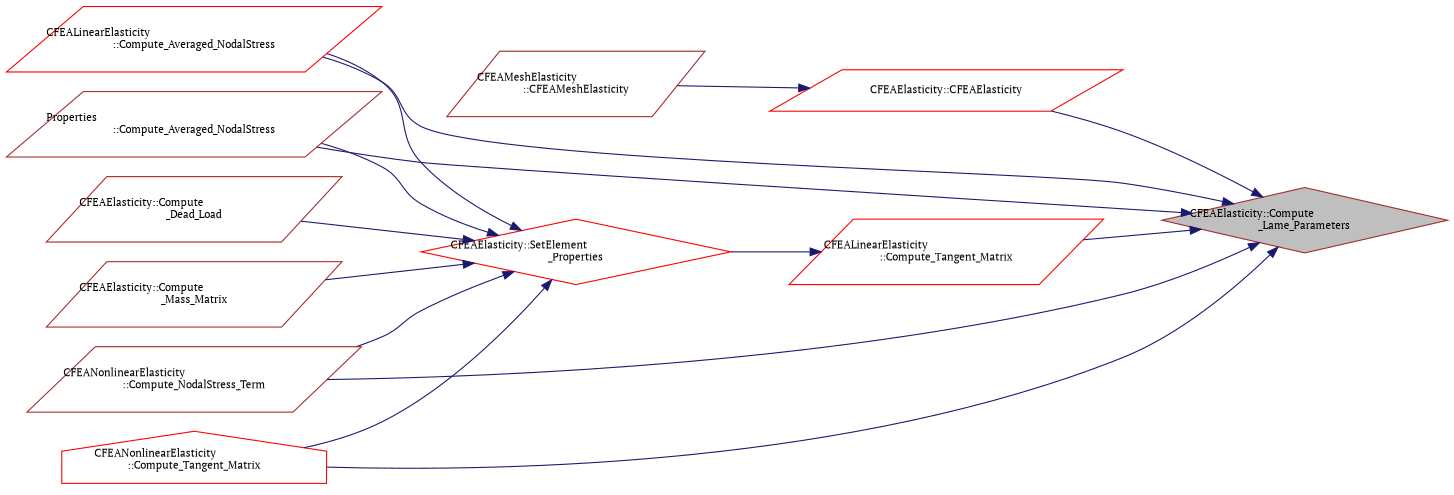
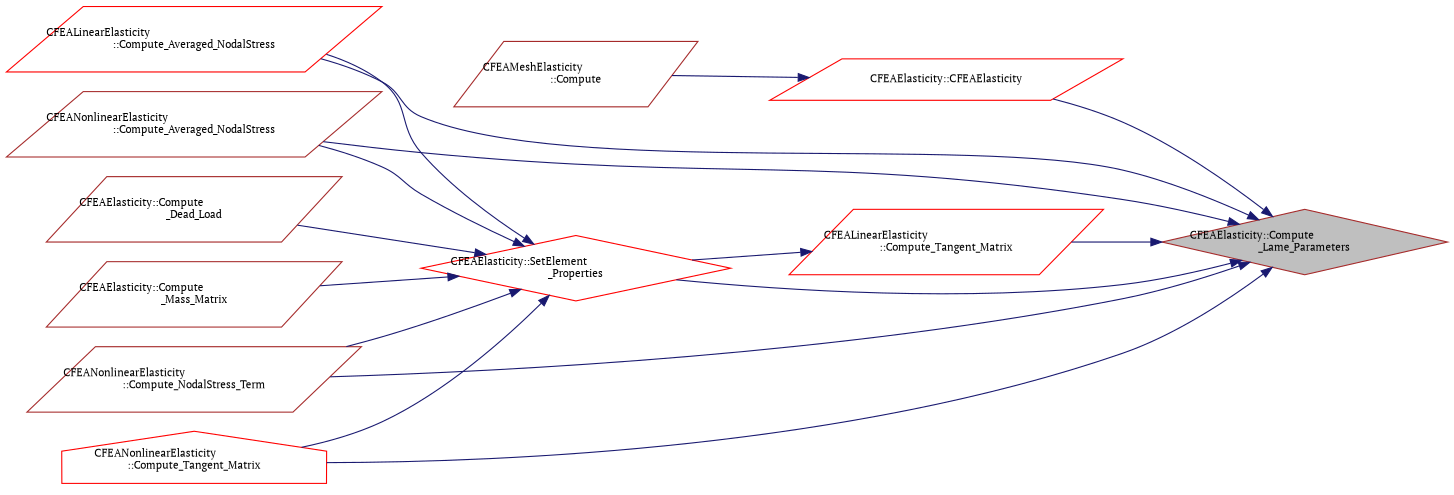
(576, 84) -> (576, 74)
(194, 124) -> (194, 124)
none -> (955, 294)
